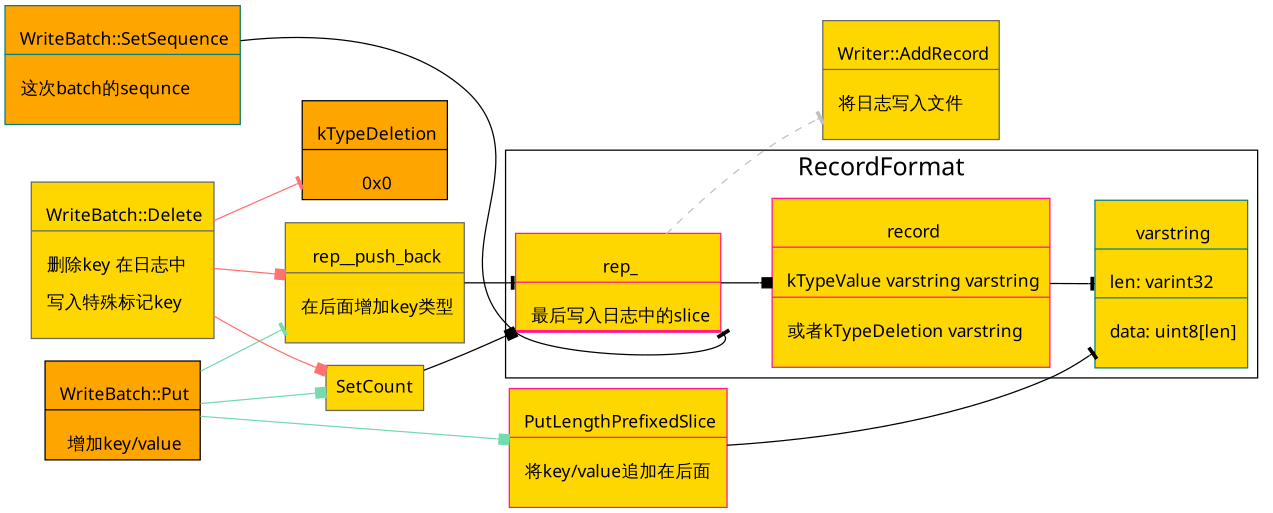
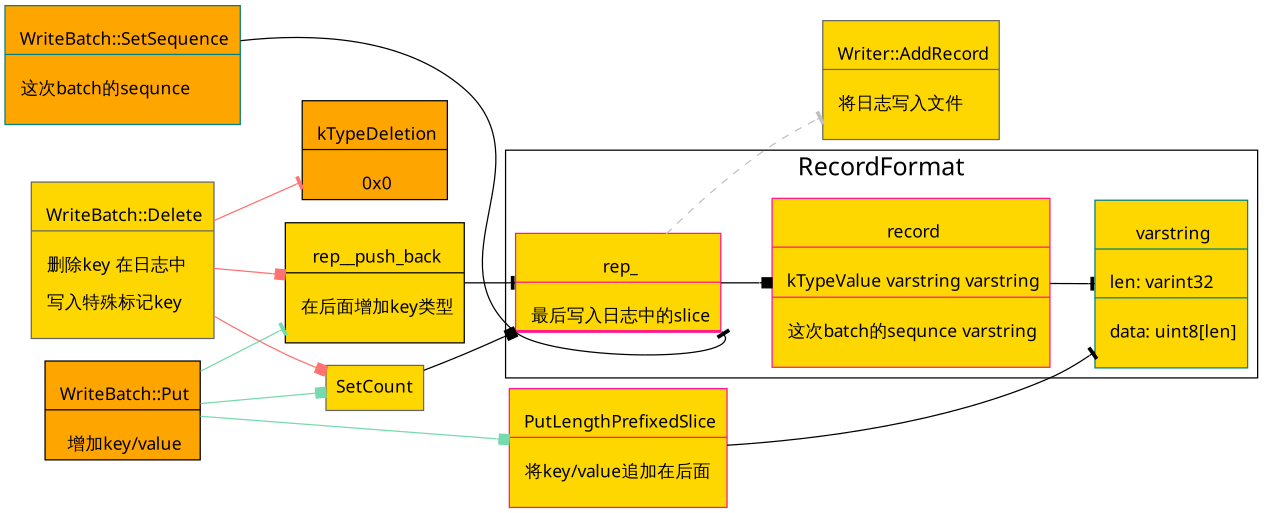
(375, 283) -> (375, 283)
(903, 332) -> (910, 332)
